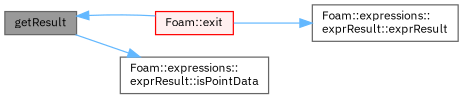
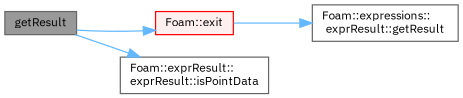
(122, 15) -> (110, 31)
(385, 23) -> (385, 23)
(194, 75) -> (194, 75)
